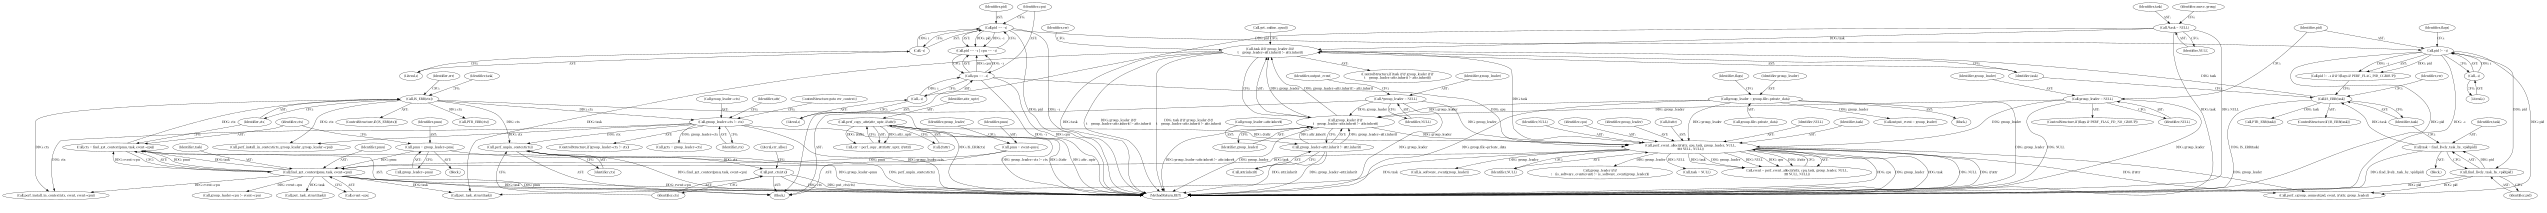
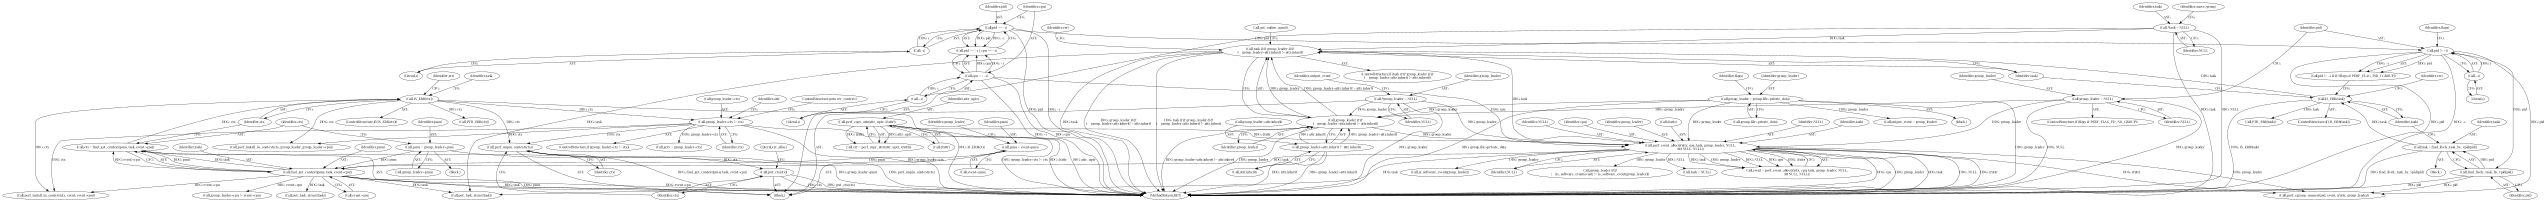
none -> (1757, 109)
none -> (974, 172)
